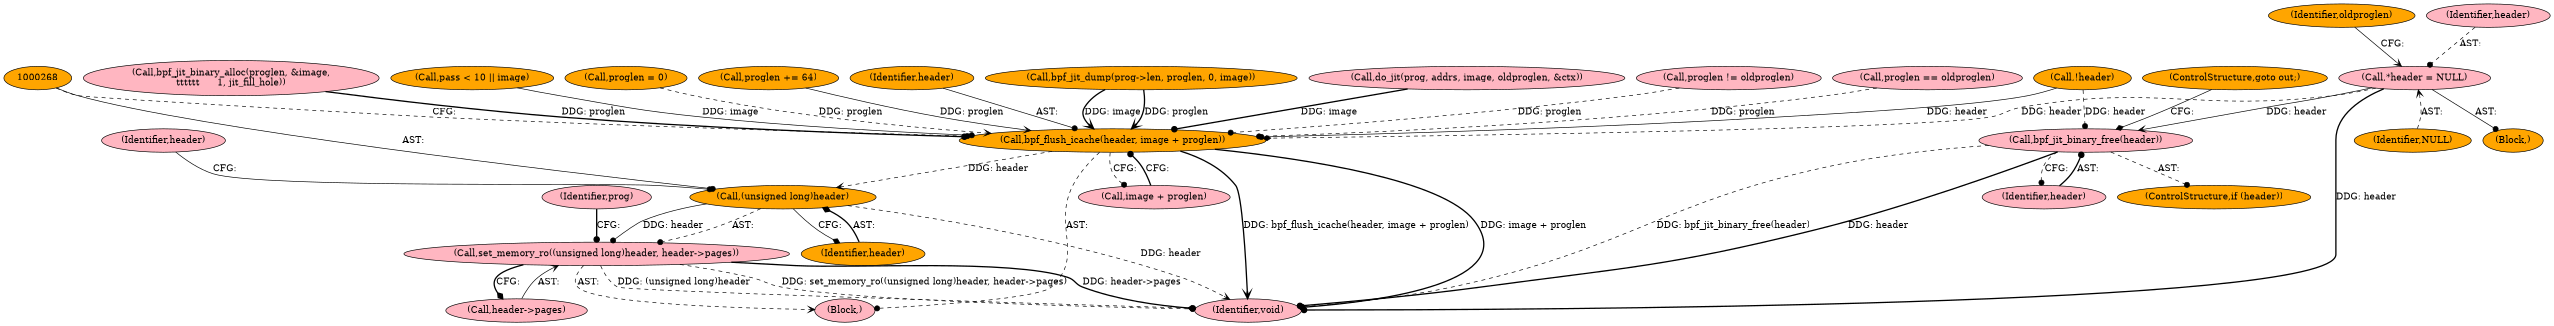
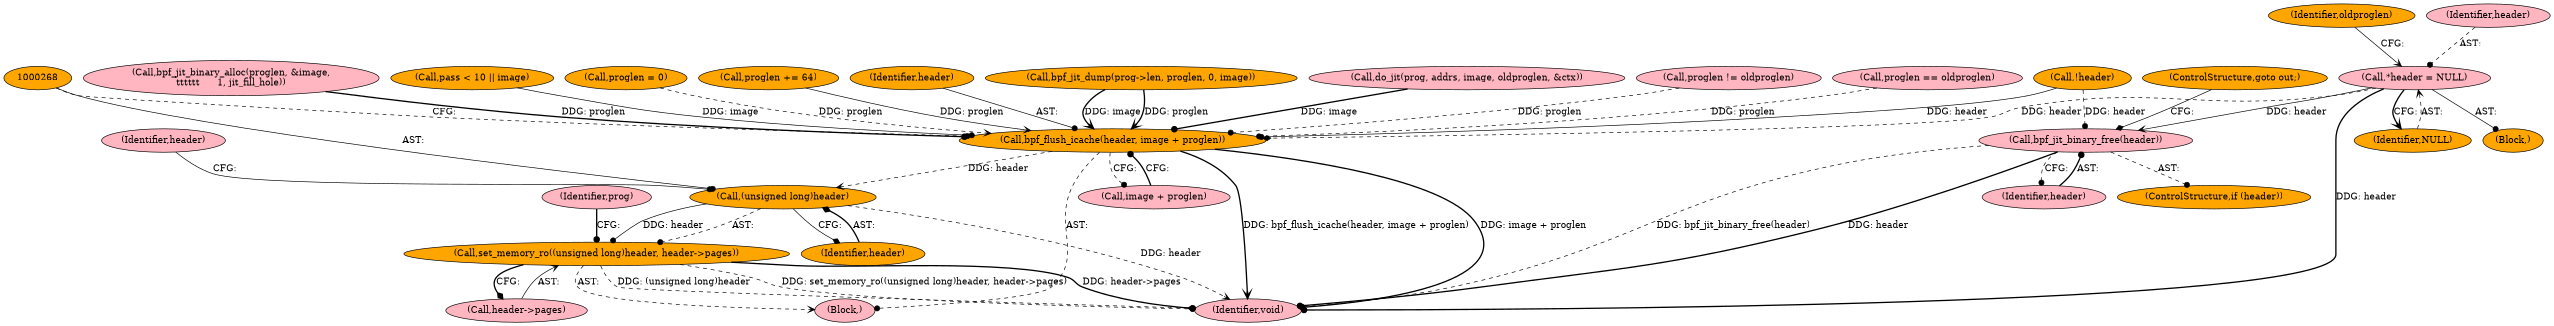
none -> (2394, 106)
(597, 254) -> (597, 254)
